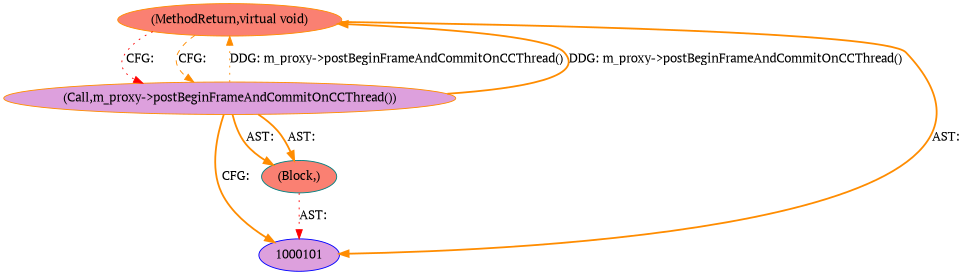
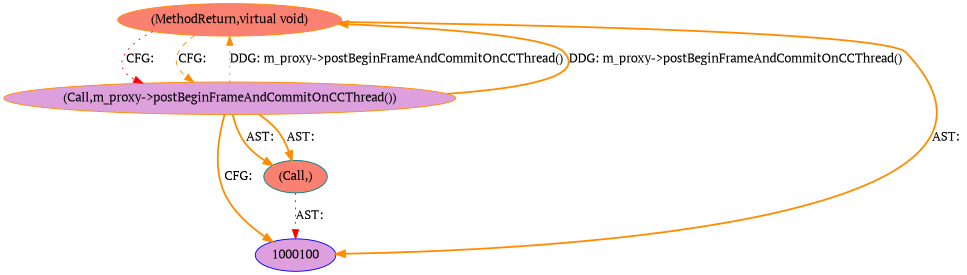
(299, 177) -> (296, 177)
(299, 255) -> (296, 255)
